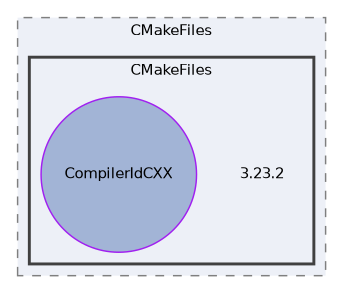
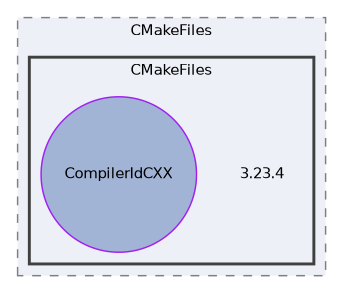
(263, 175) -> (263, 175)
